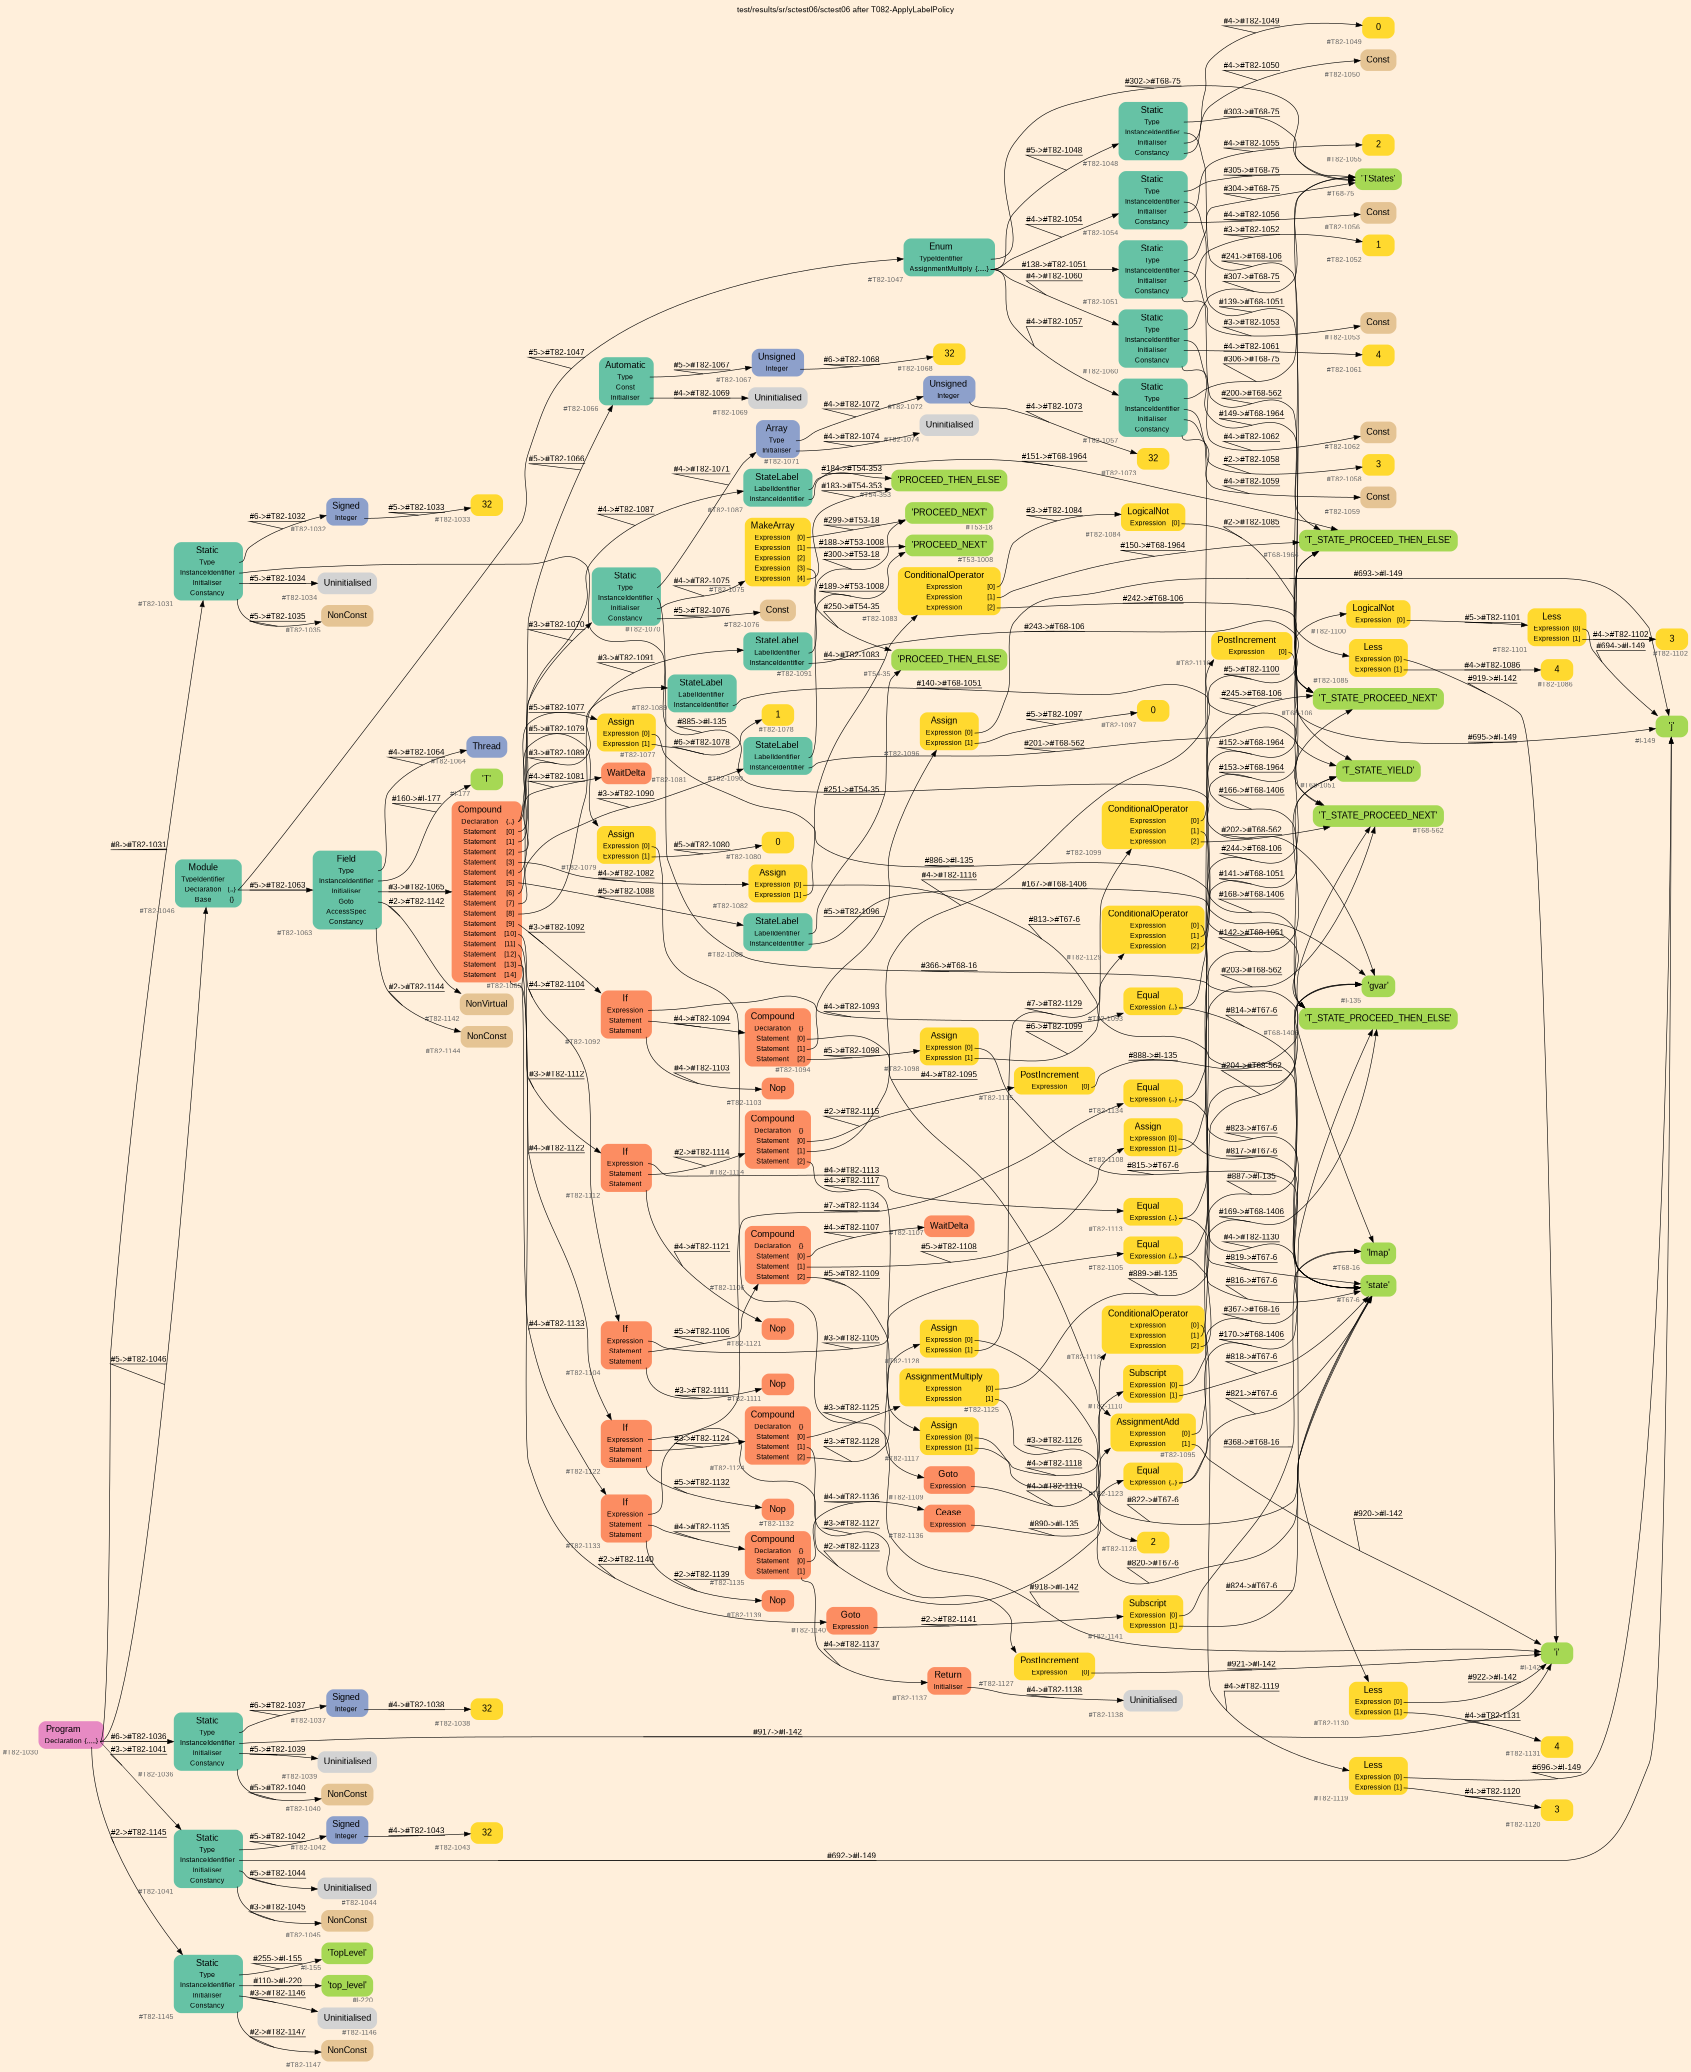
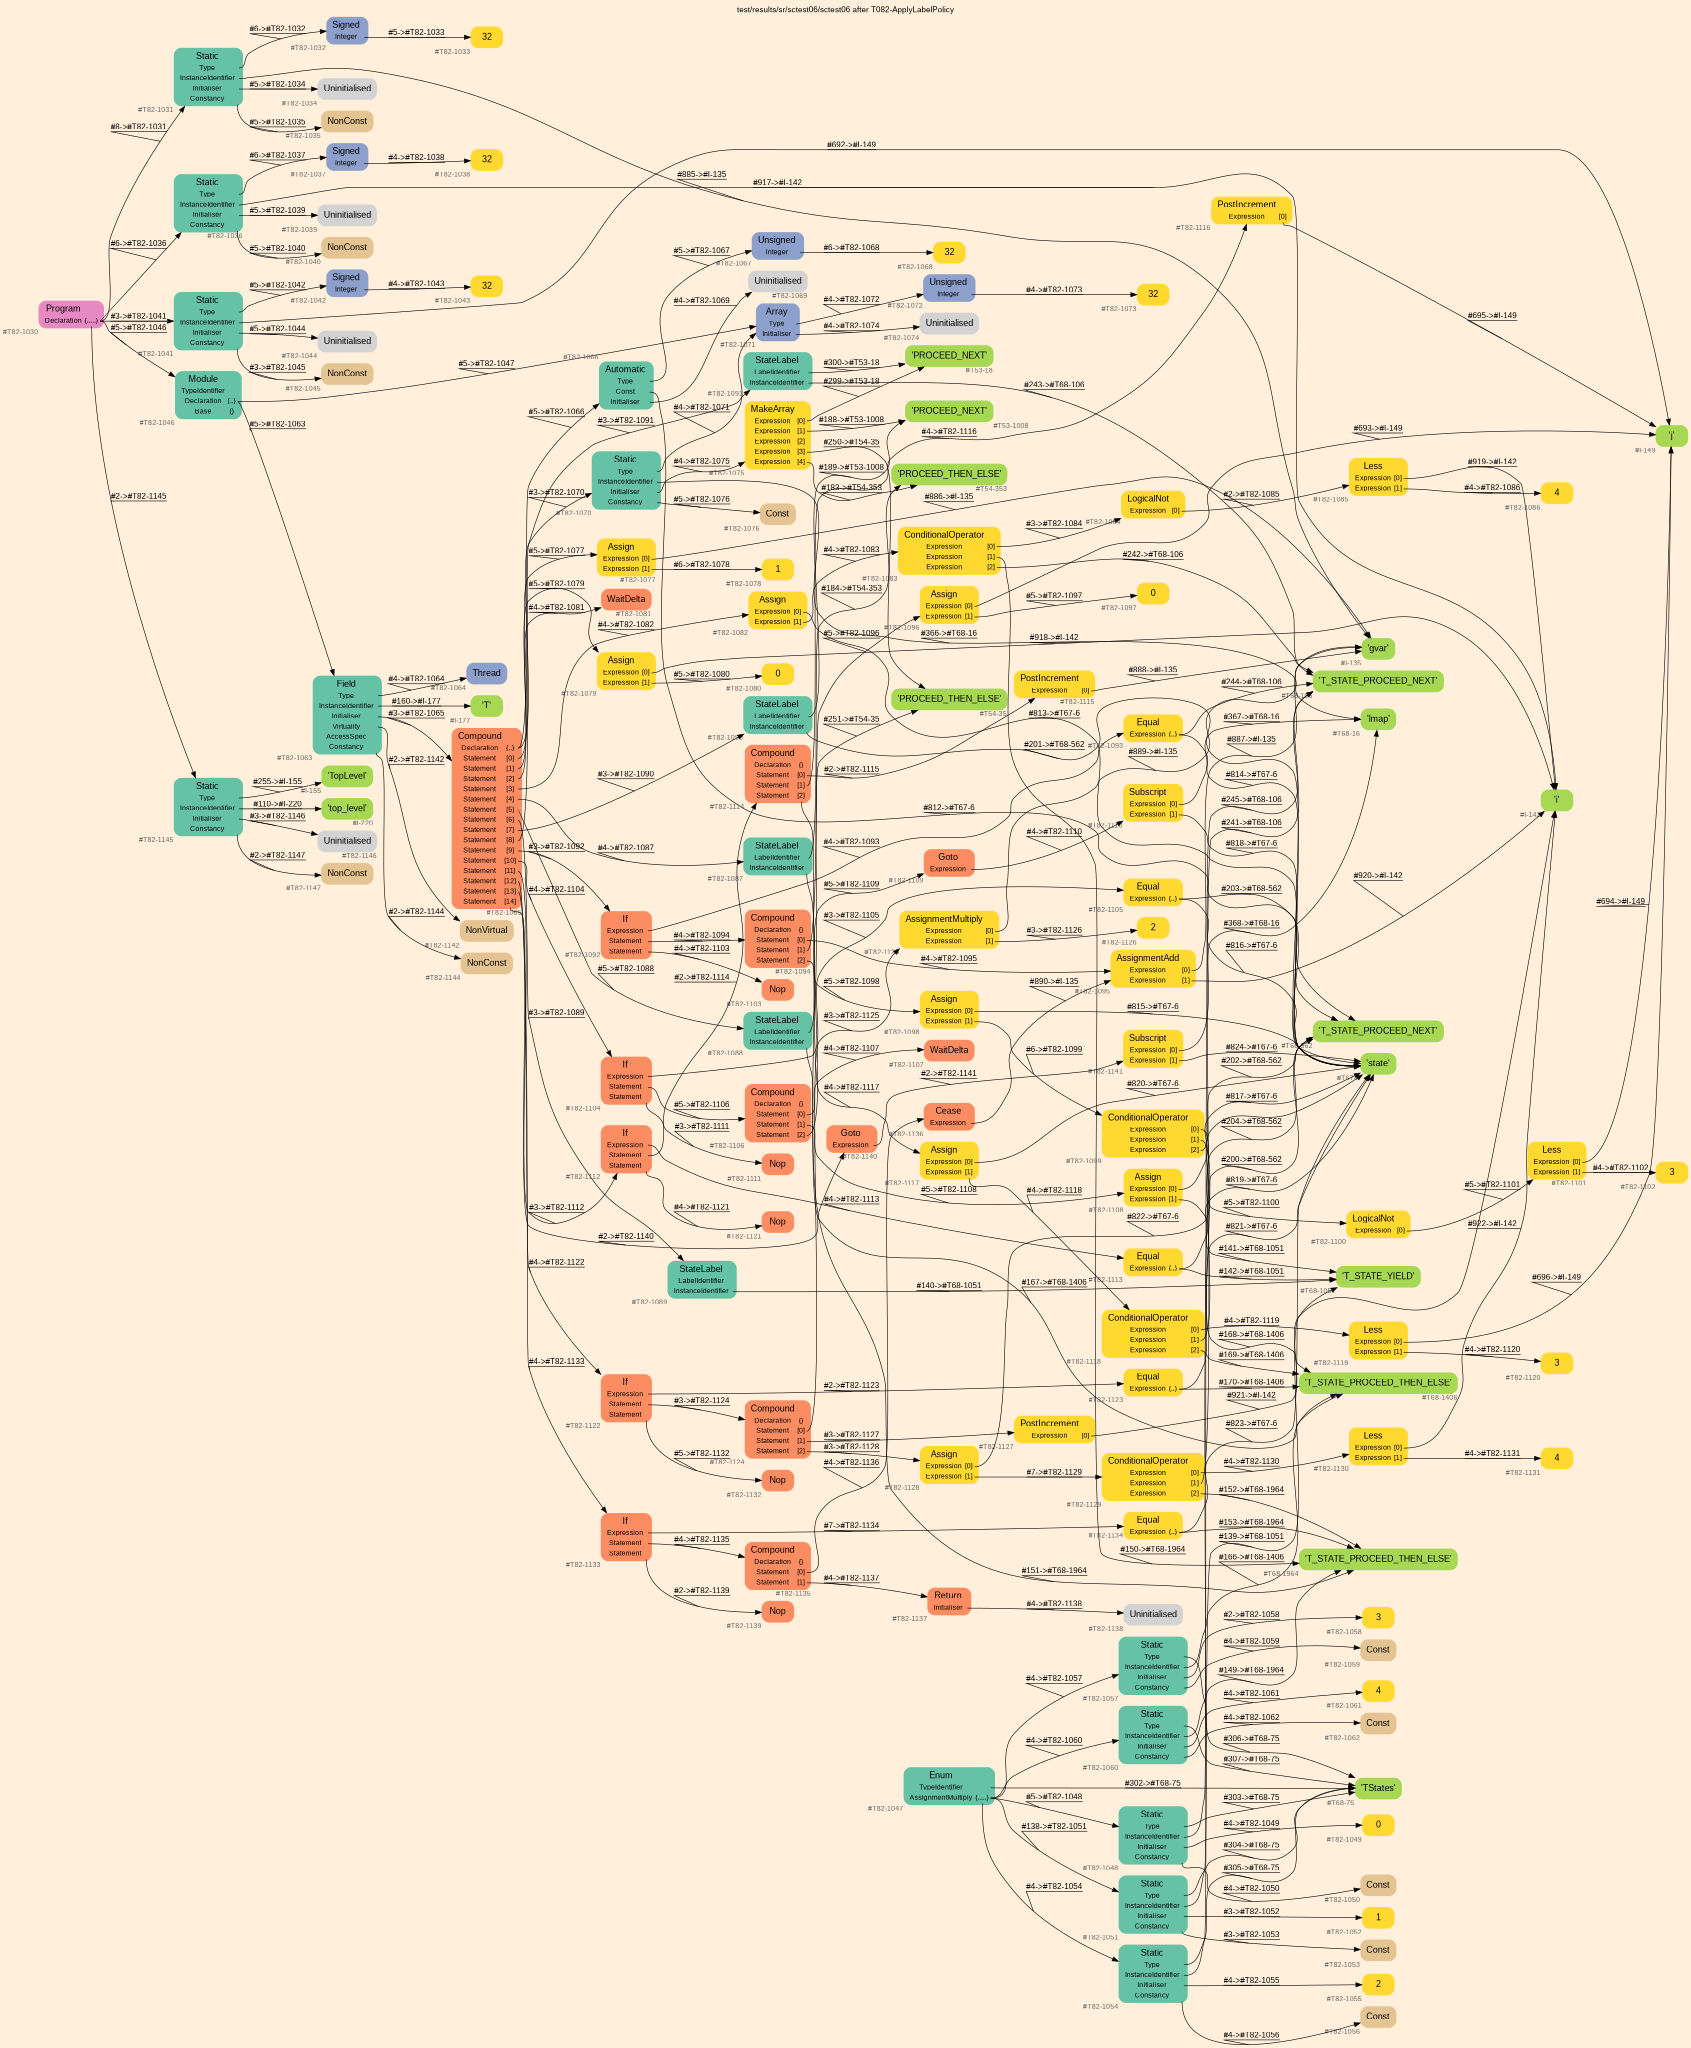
(526, 497) -> (495, 373)
none -> (916, 817)
(346, 901) -> (346, 727)
